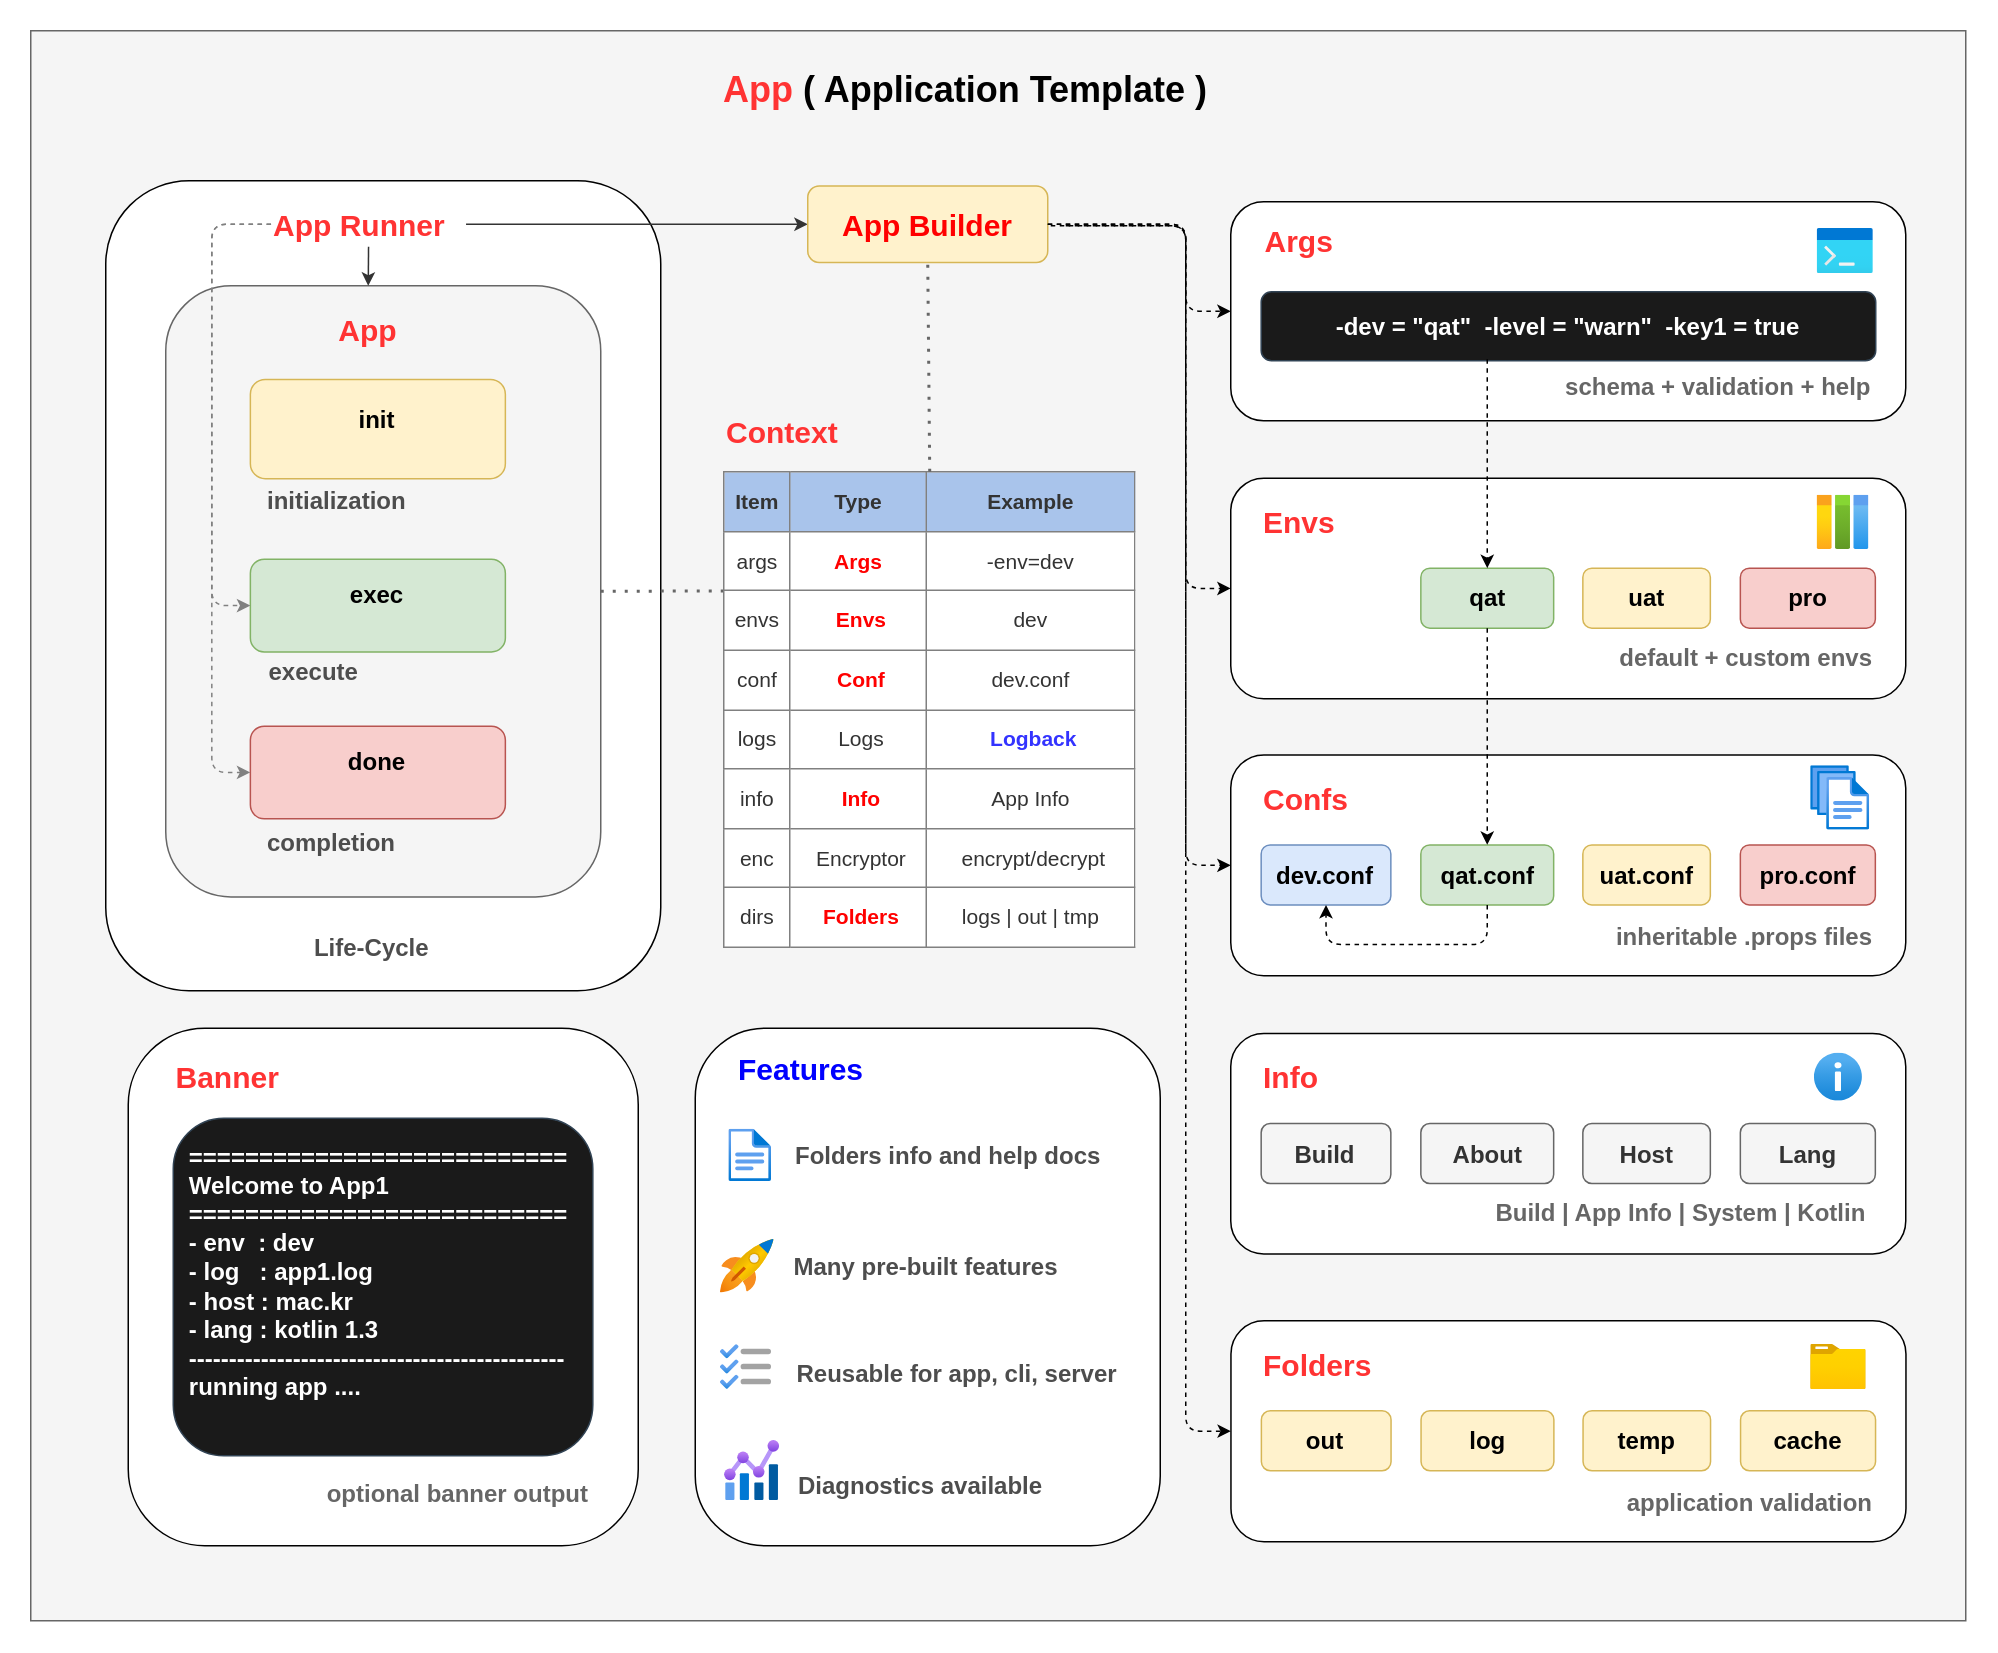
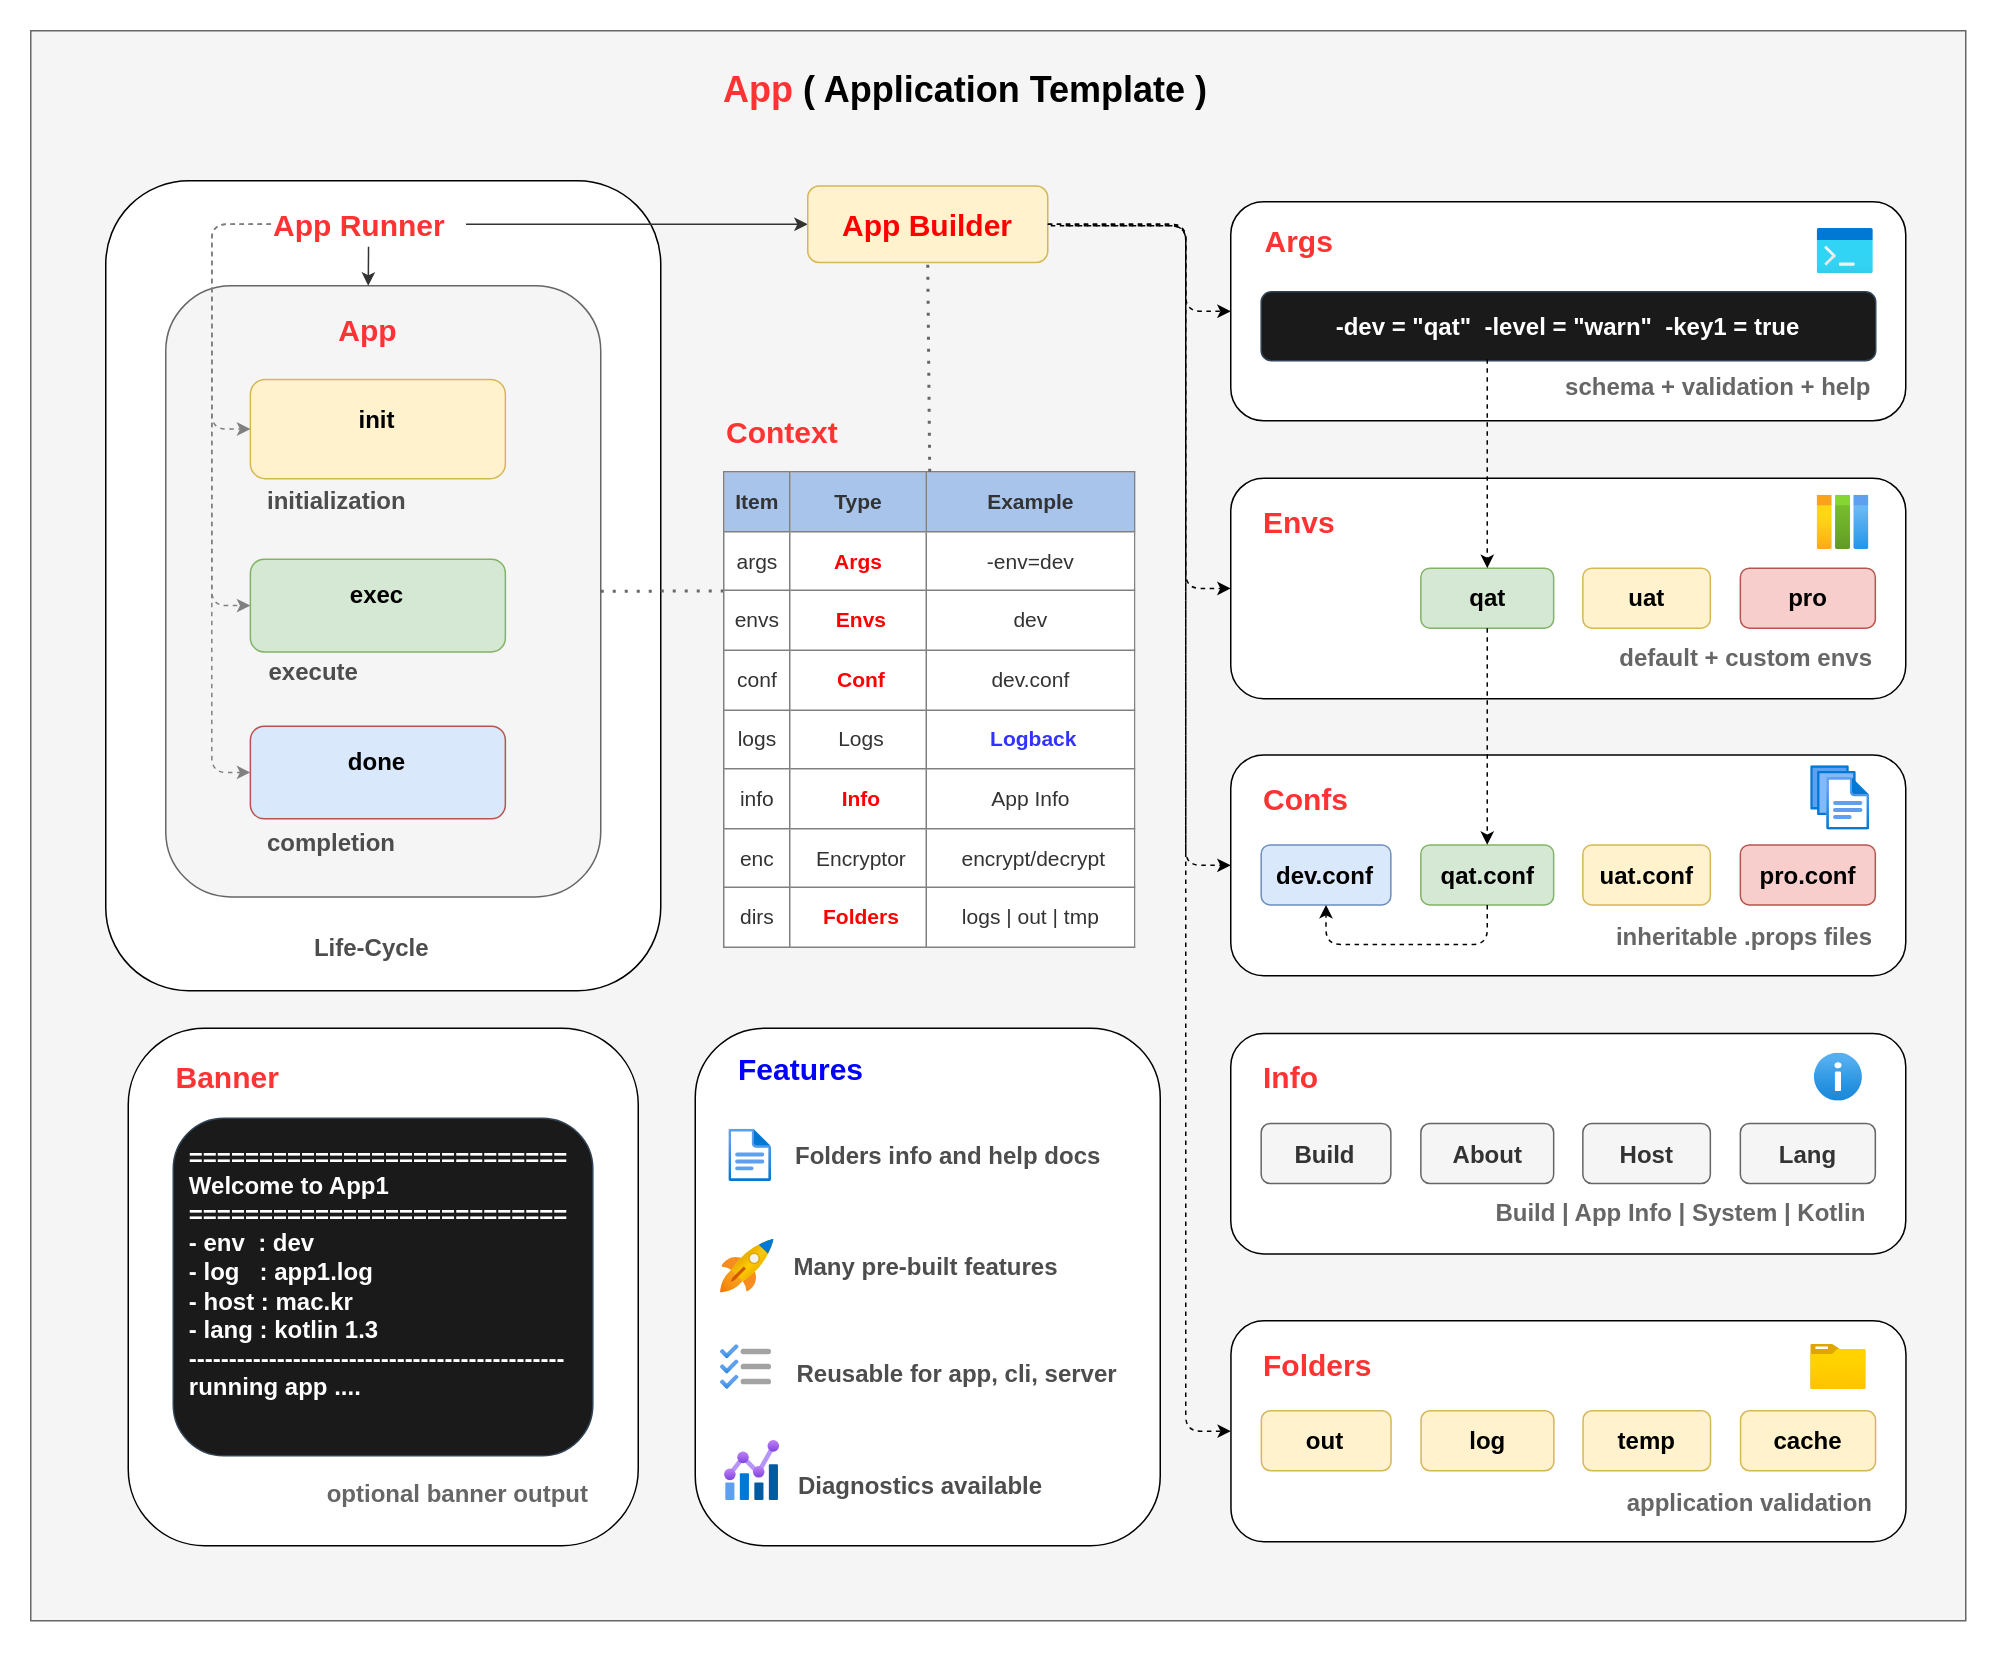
none -> (226, 429)
(378, 772) -> (378, 772)
